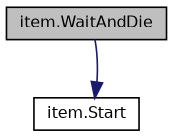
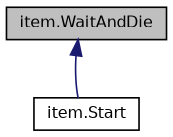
(97, 61) -> (76, 77)
